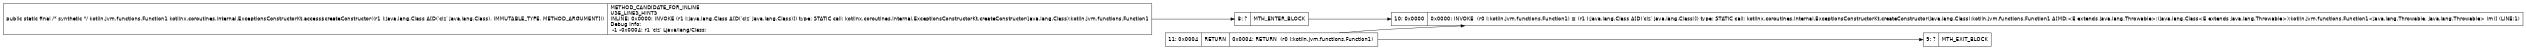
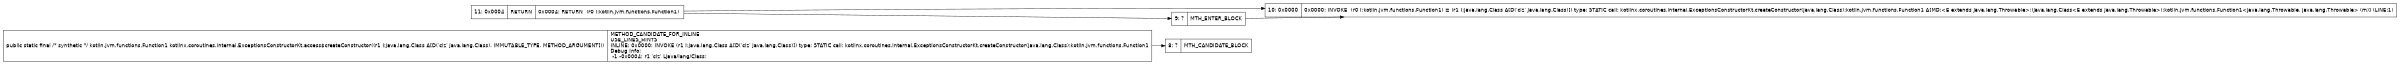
(1279, 19) -> (1216, 46)
(1348, 19) -> (1293, 18)
(1965, 39) -> (1216, 19)
